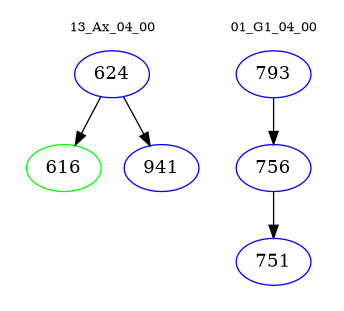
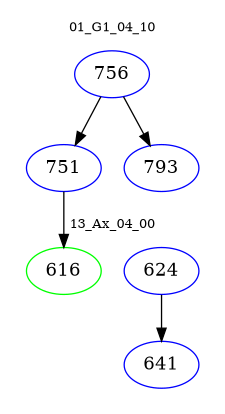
(274, 28) -> (113, 28)
(91, 115) -> (64, 220)
(274, 115) -> (134, 115)
(162, 168) -> (162, 365)
